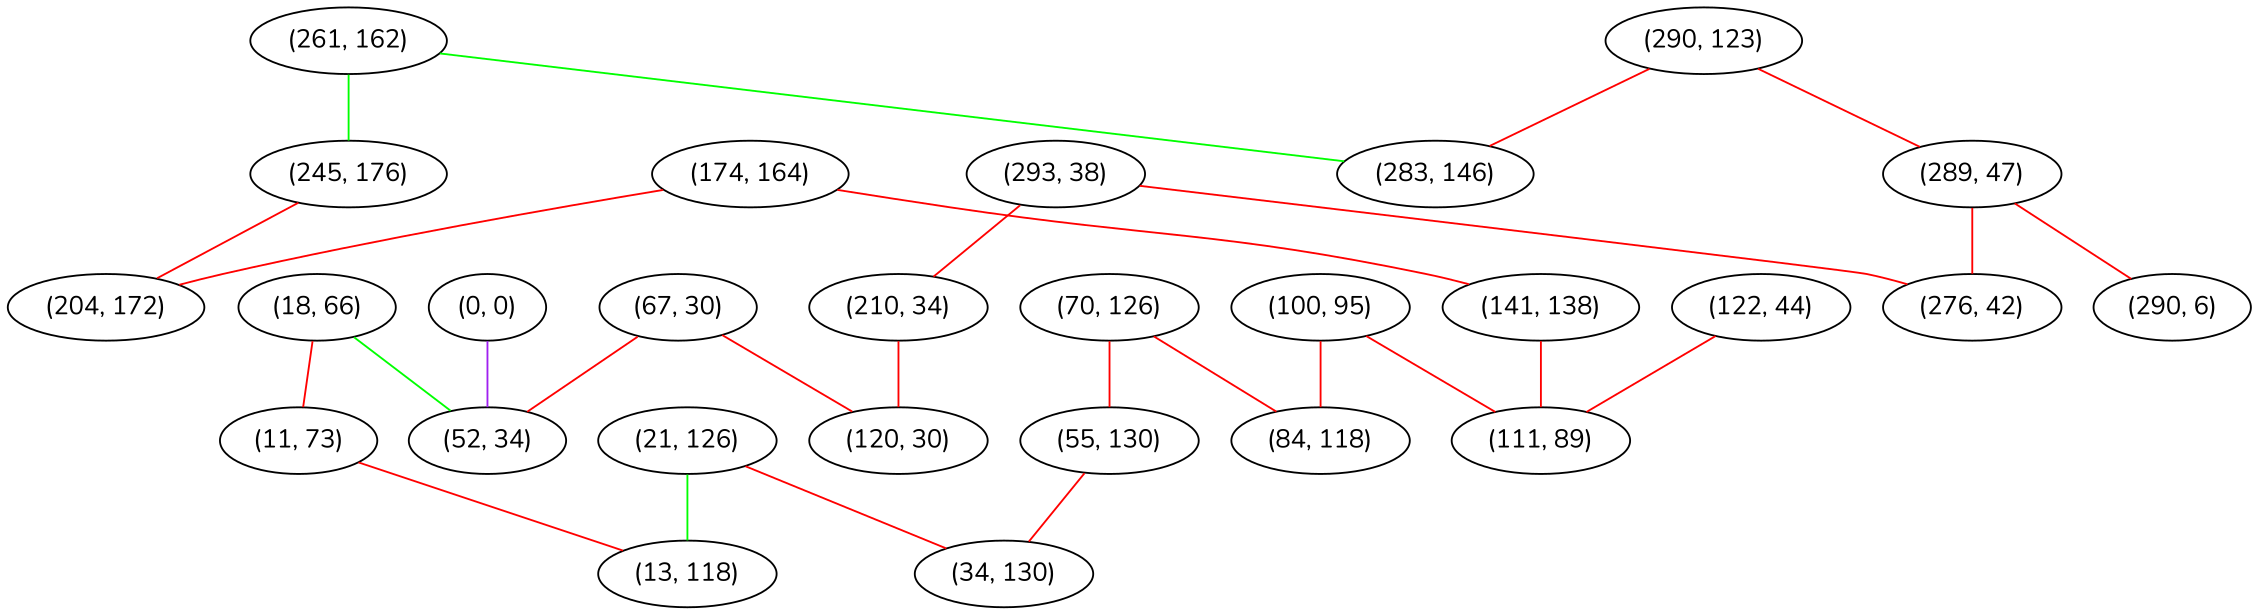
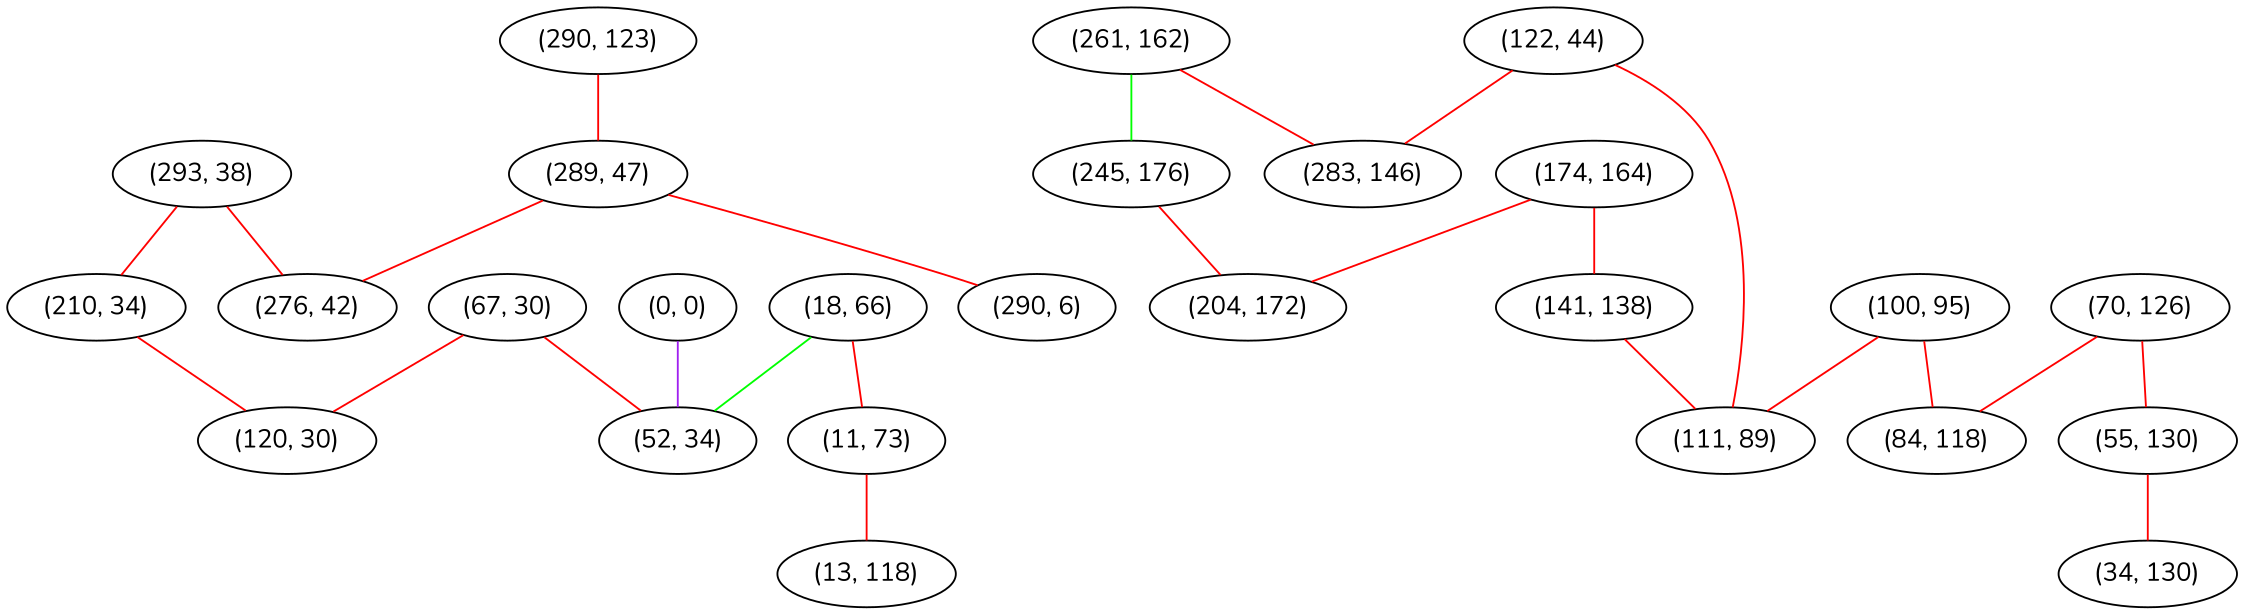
(892, 107) -> (1247, 107)
(1570, 107) -> (1459, 107)
(687, 441) -> none
